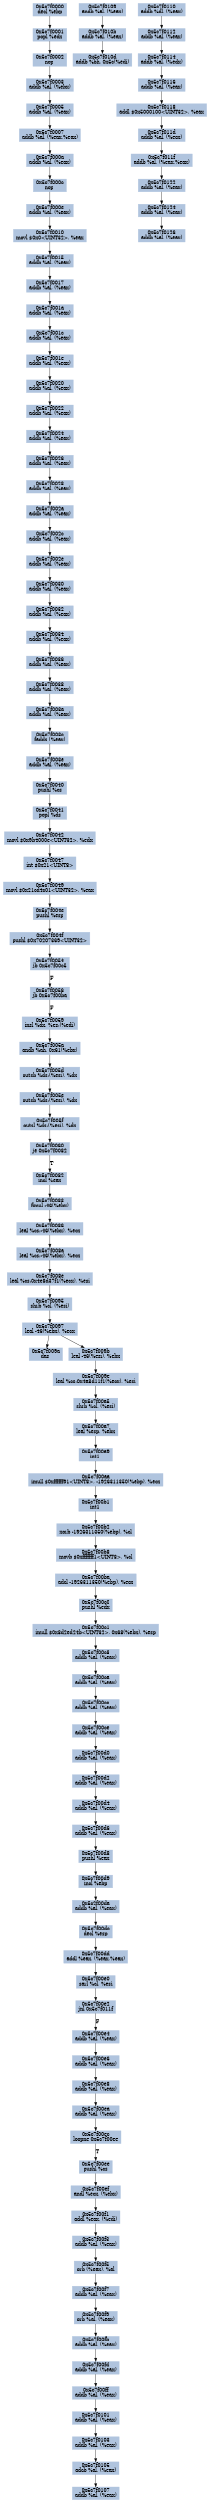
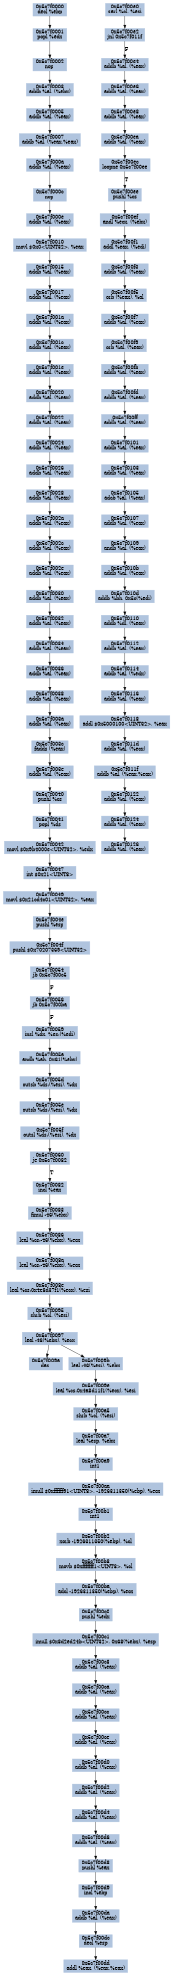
none -> (125, 532)
none -> (125, 607)
(96, 1907) -> (96, 1916)
(96, 1968) -> none
